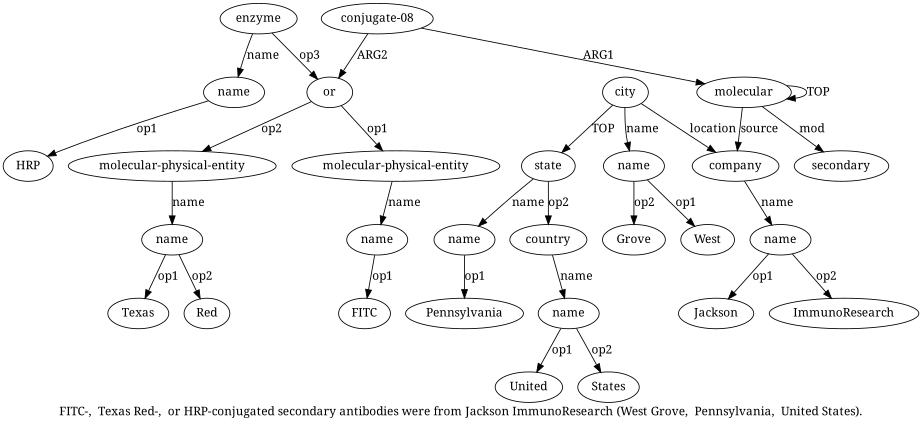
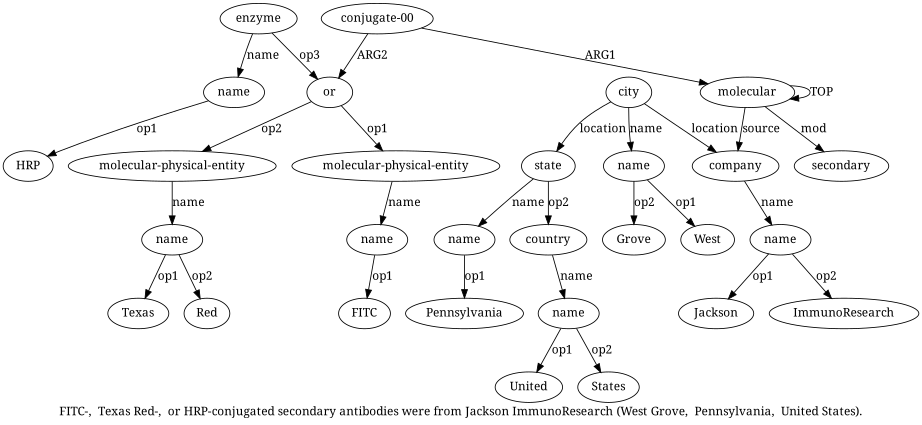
(377, 19) -> (377, 19)
(603, 129) -> (603, 129)
